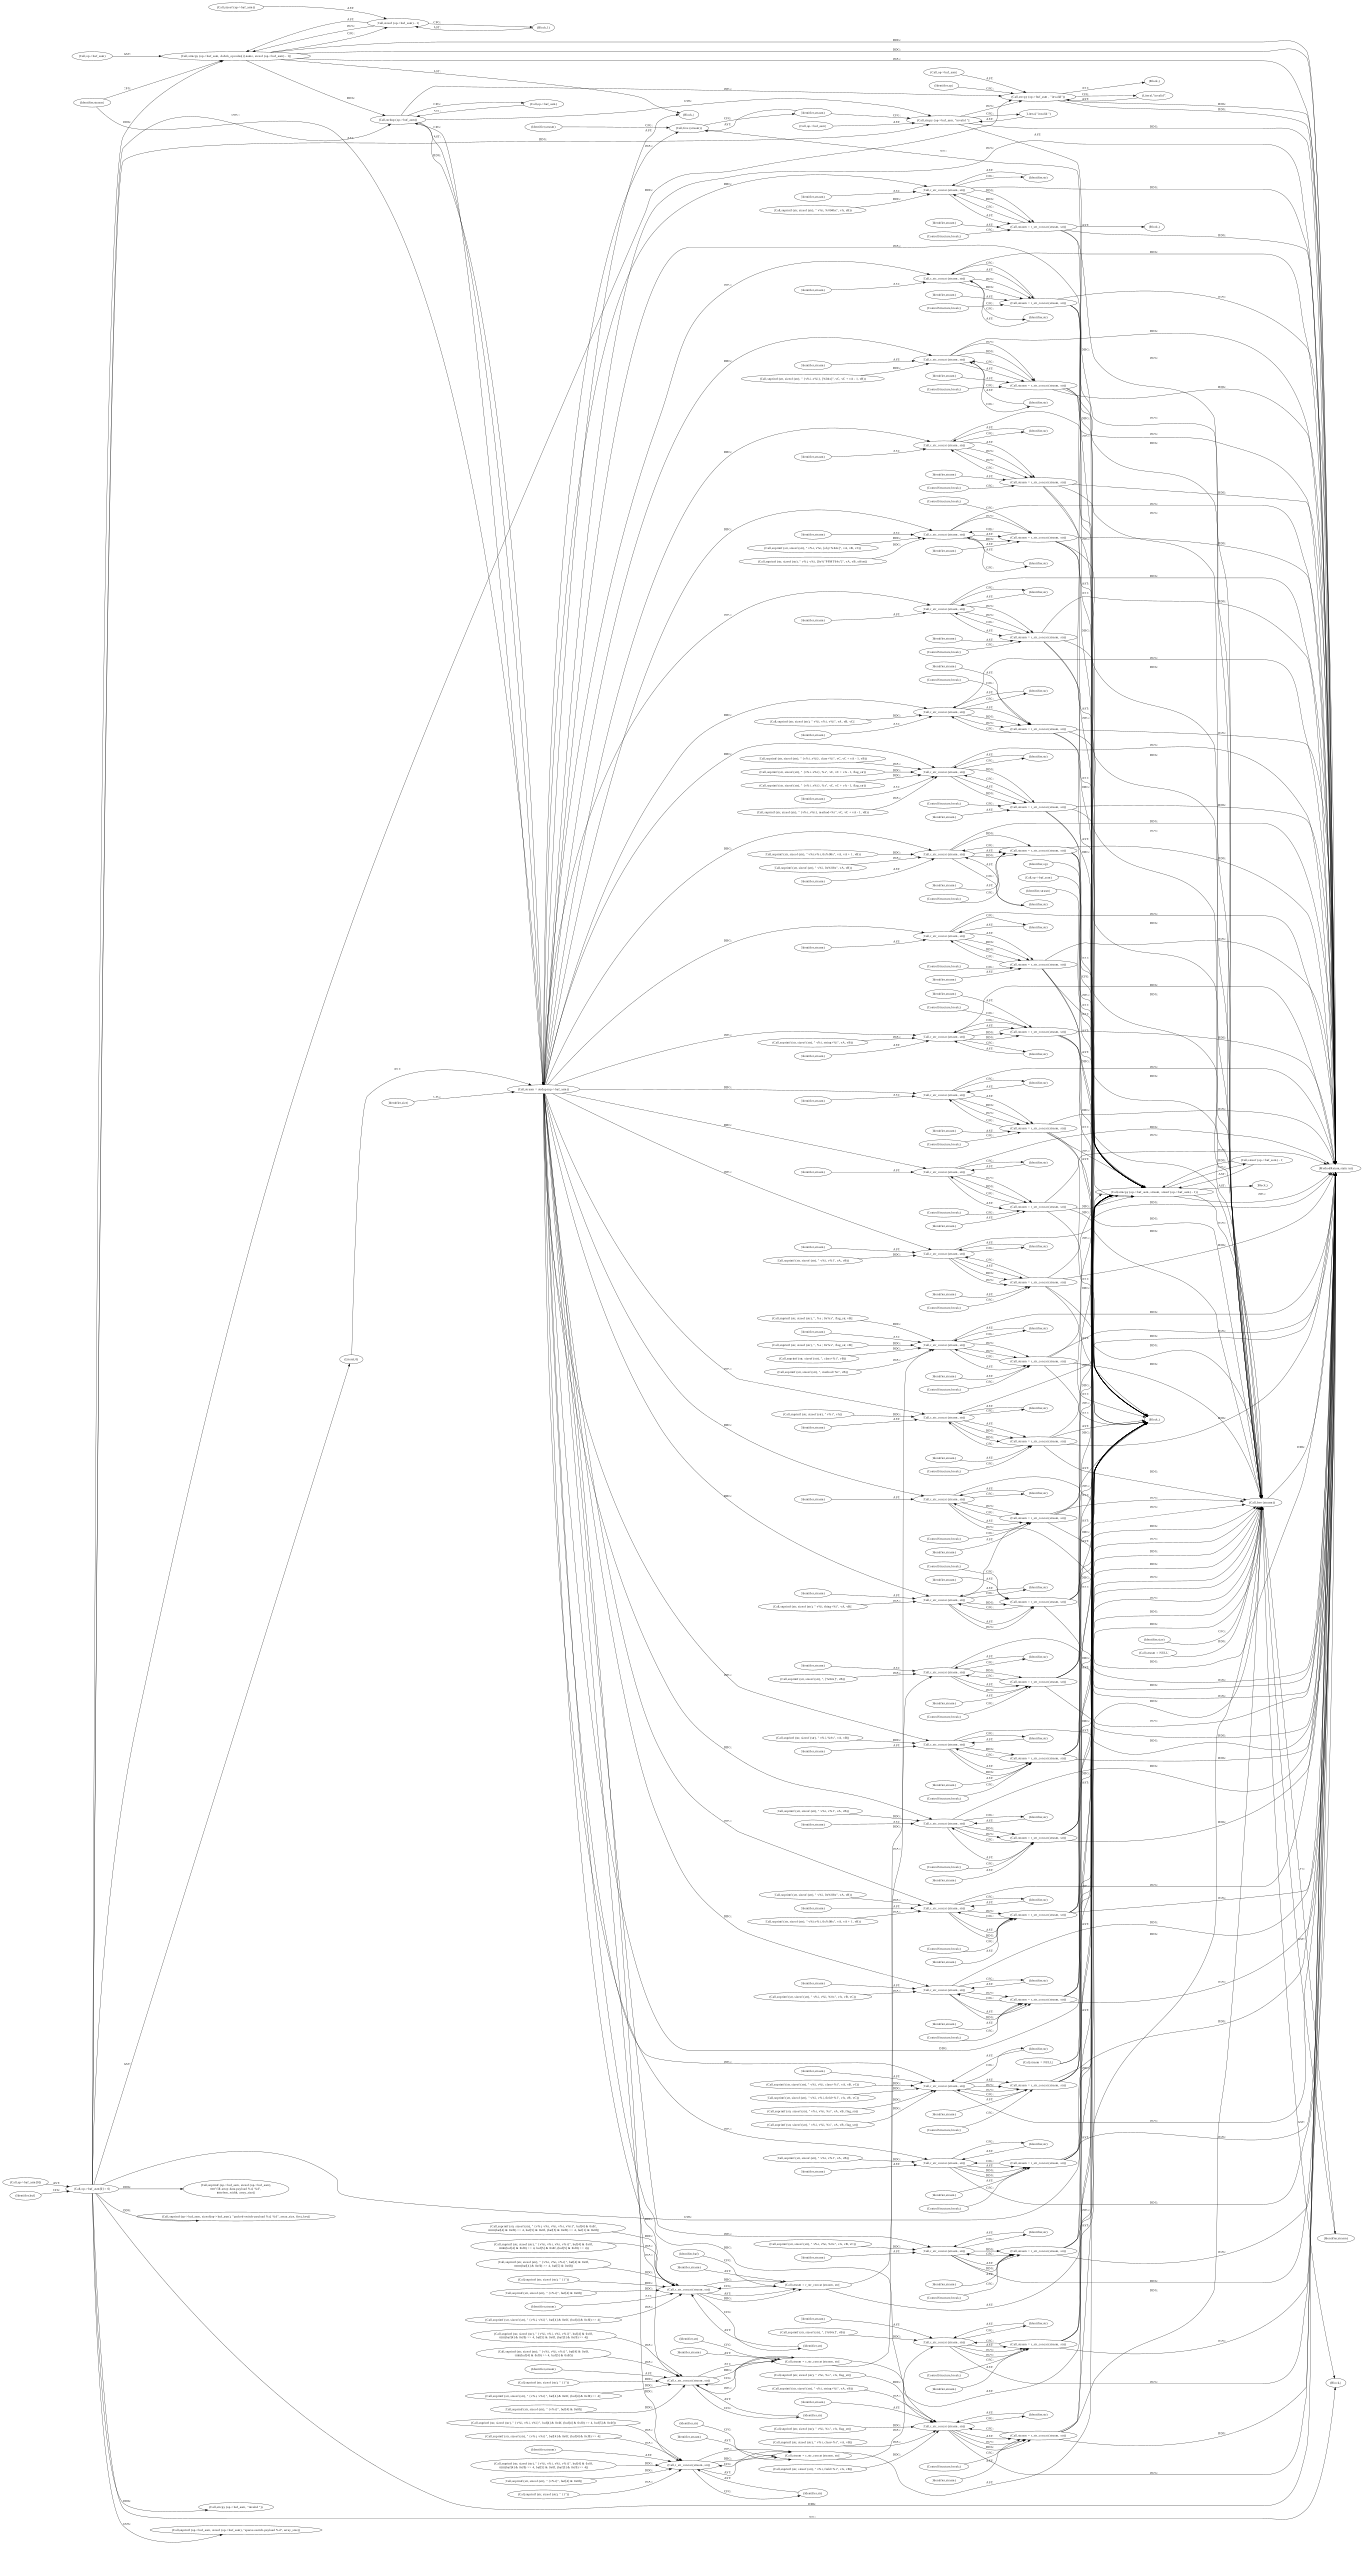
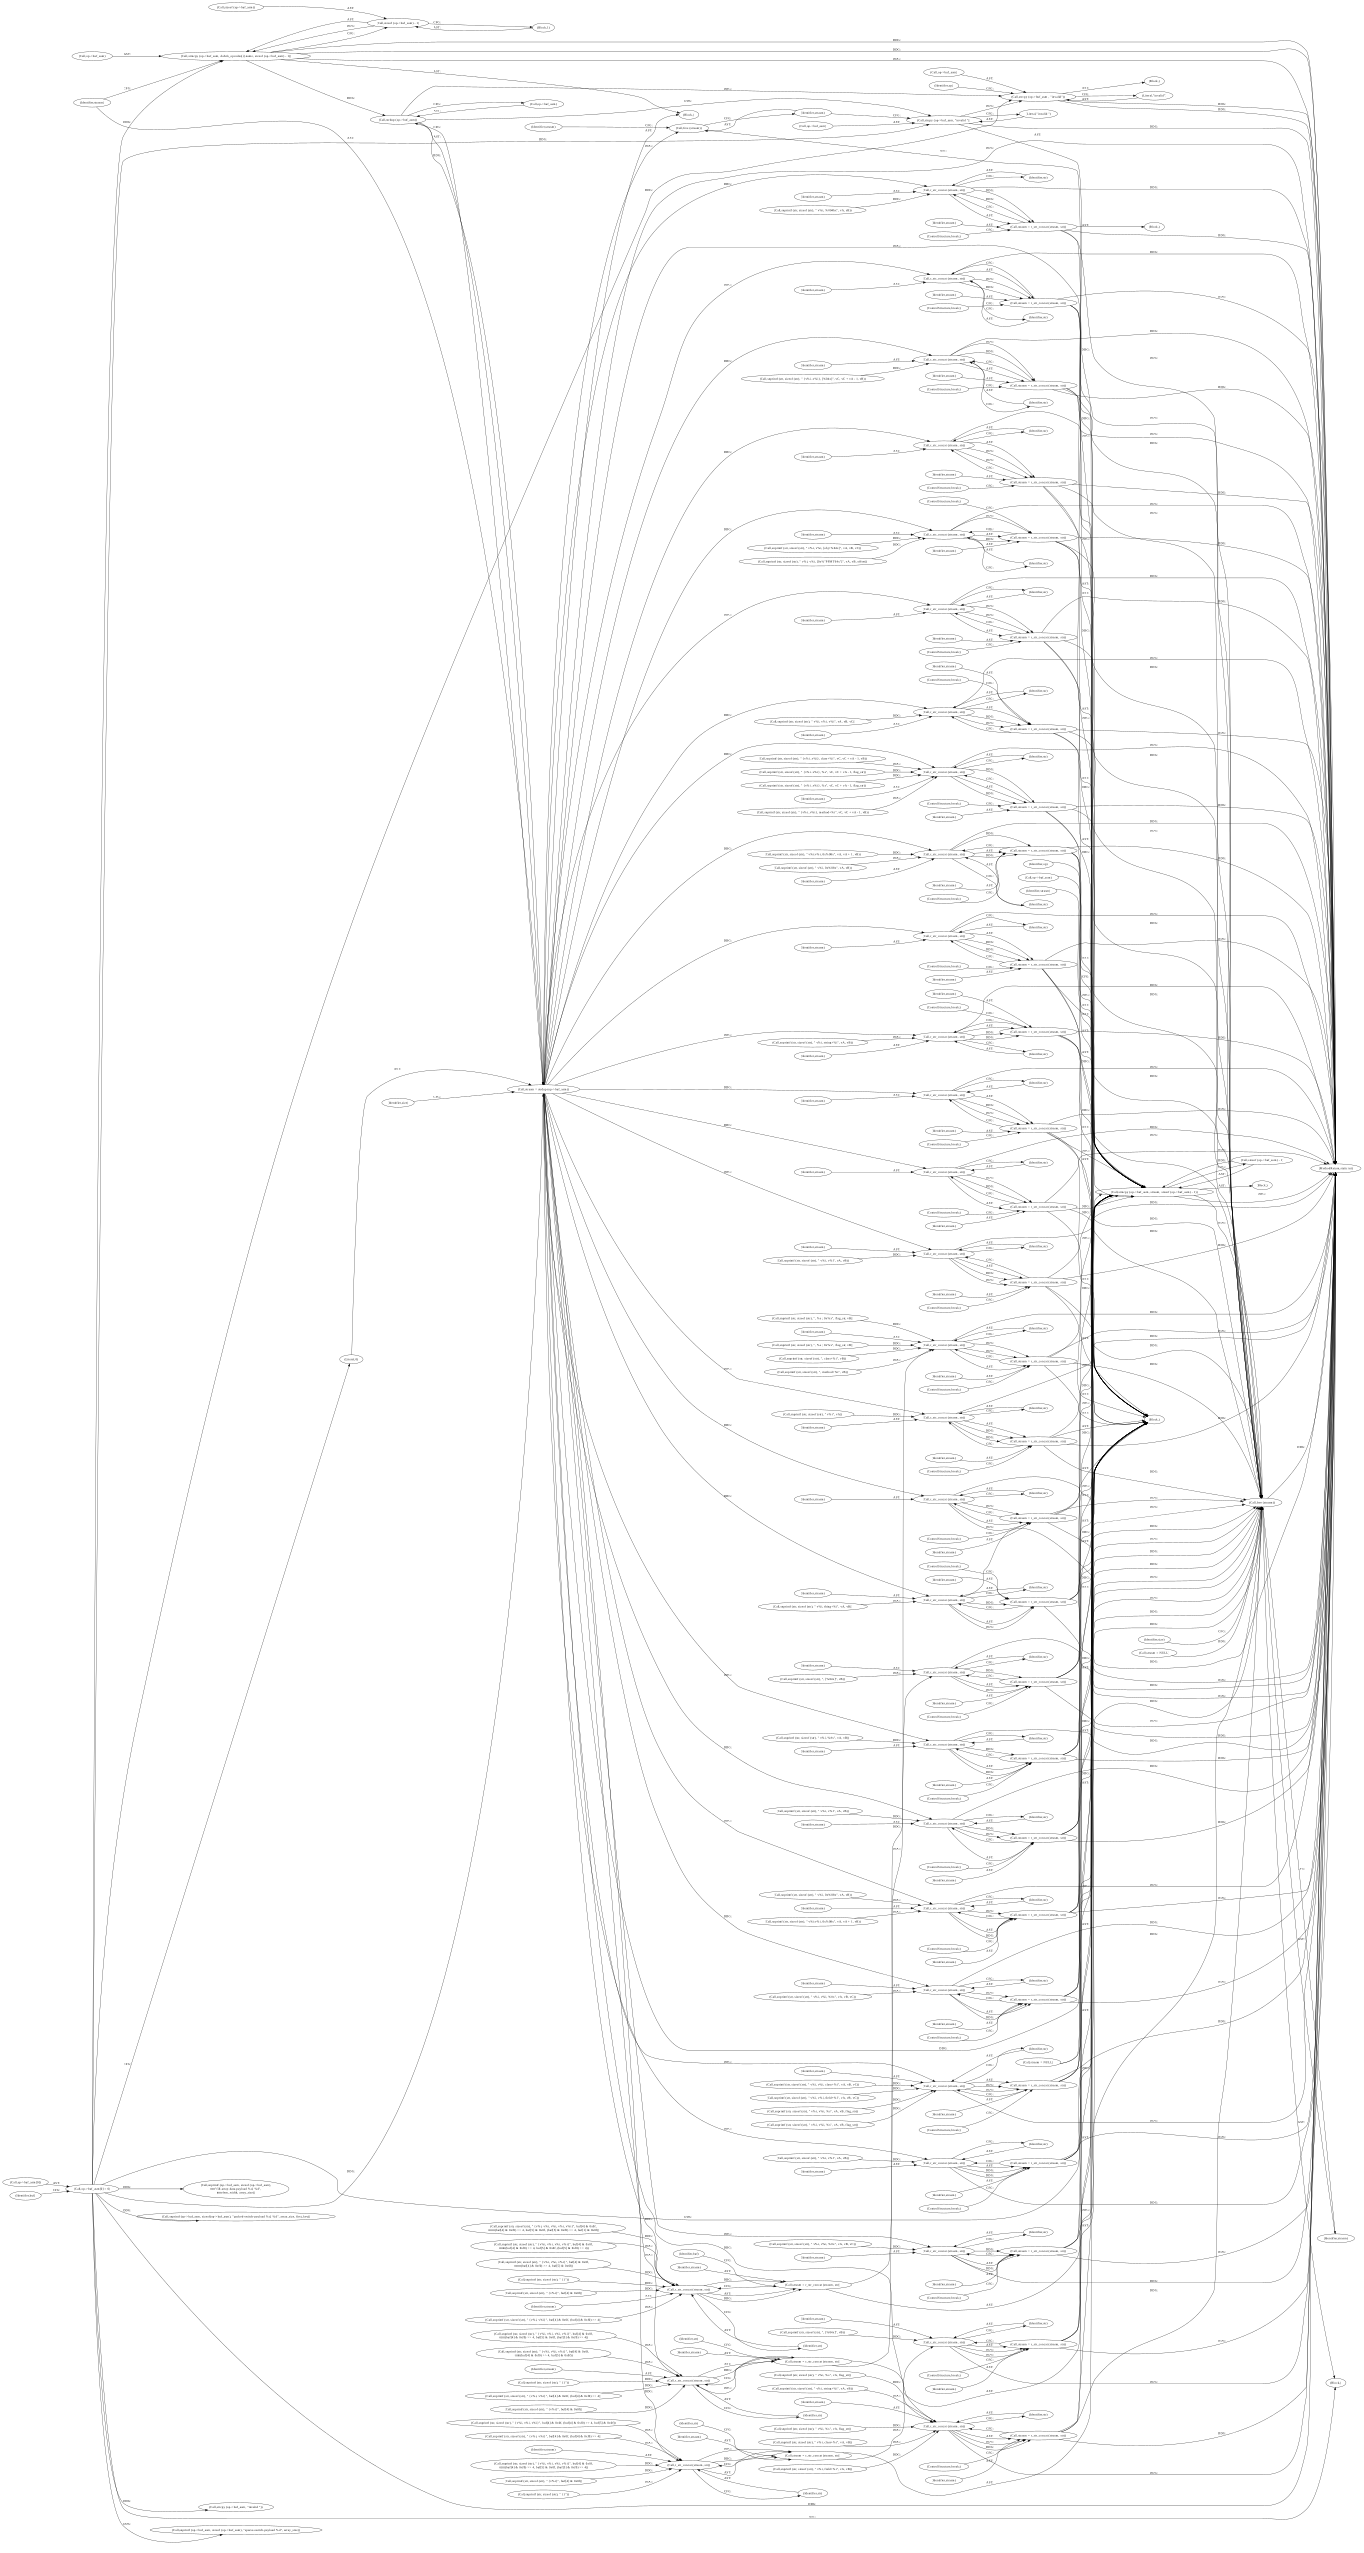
(102, 1026) -> (485, 1779)
(128, 2064) -> (128, 2064)
